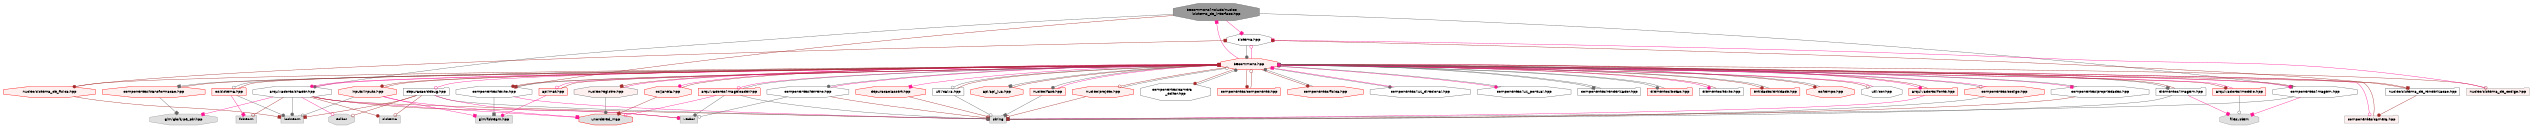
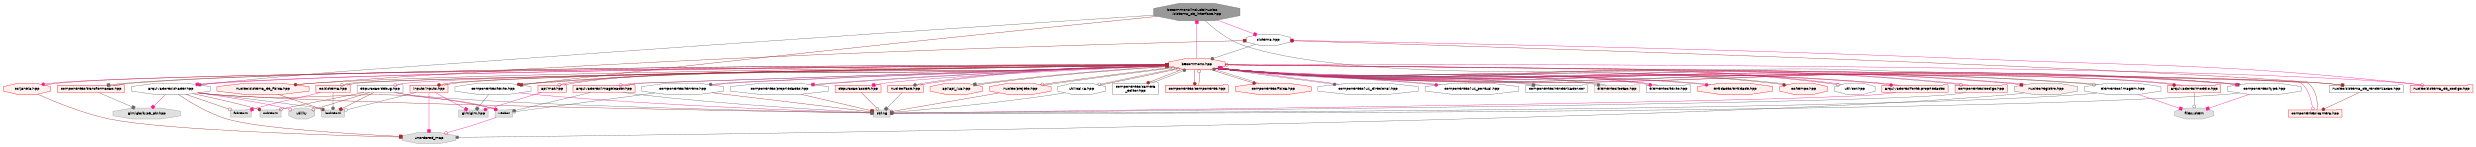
(1252, 53) -> none
(1881, 68) -> (1823, 67)
(1519, 69) -> (1460, 77)
(1722, 69) -> (1654, 78)
(767, 71) -> (684, 70)
(154, 92) -> (91, 89)
(368, 92) -> (429, 89)
(891, 92) -> (858, 89)
(948, 92) -> (1082, 89)
(1176, 92) -> (1135, 89)
(1609, 92) -> (1557, 89)
(1670, 92) -> (1617, 89)
(1775, 92) -> (1735, 89)
(1933, 92) -> (1915, 89)
(2004, 92) -> (1981, 89)
(2181, 92) -> (2123, 89)
(2315, 92) -> (2264, 89)
(2498, 92) -> (2442, 89)
(672, 106) -> (472, 125)
(176, 107) -> (299, 102)
(444, 109) -> (285, 128)
(342, 120) -> (302, 114)
(390, 120) -> (271, 114)
(494, 120) -> (473, 114)
(606, 120) -> (429, 138)
(2371, 120) -> (2315, 114)
